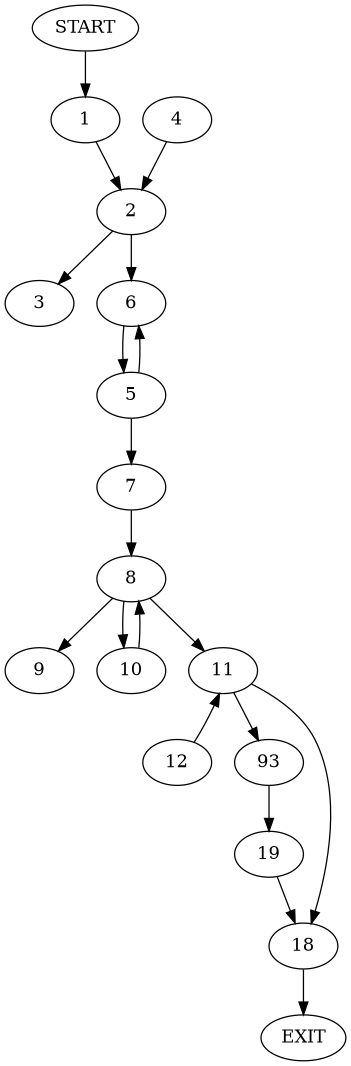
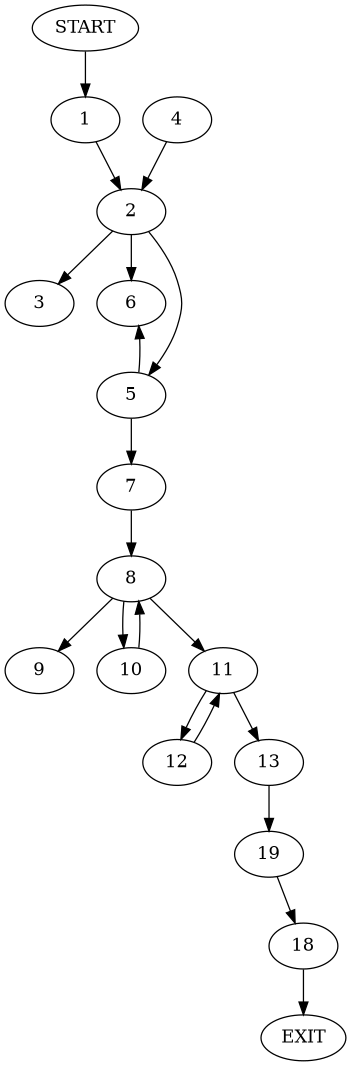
(123, 343) -> (181, 297)
(269, 762) -> (269, 762)
(328, 782) -> (196, 709)
